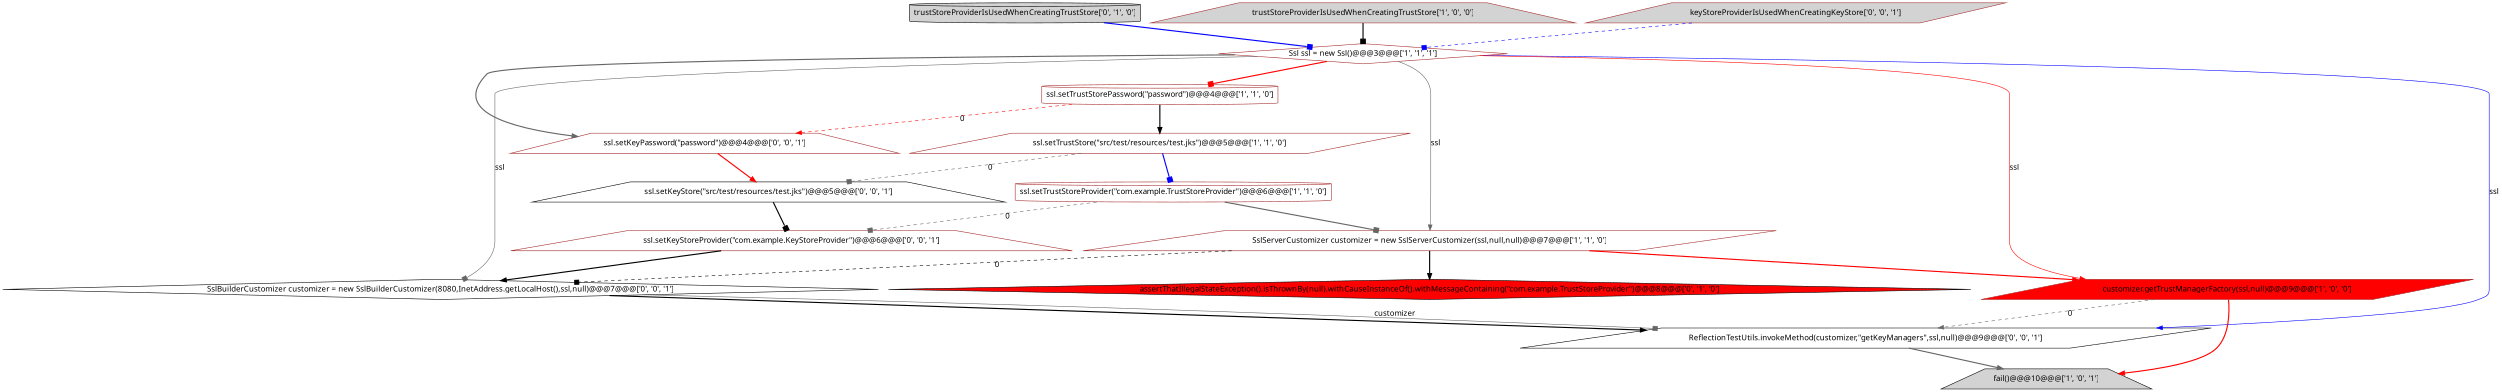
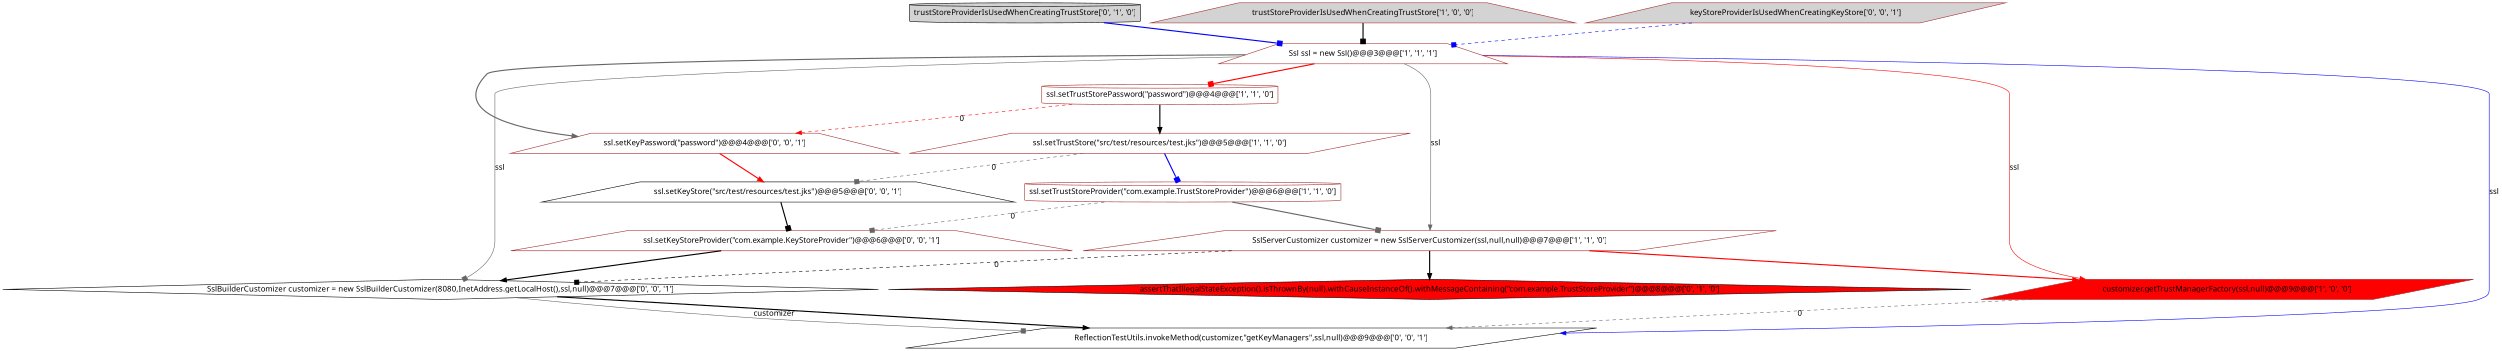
(1363, 54) -> (1363, 54)
(2046, 379) -> none
